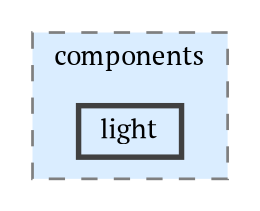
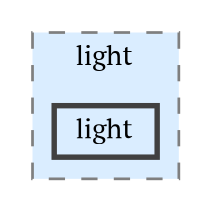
(130, 58) -> (106, 58)
